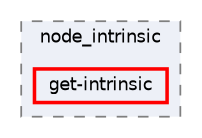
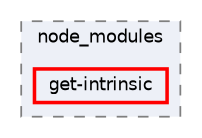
(101, 38) -> (101, 38)
